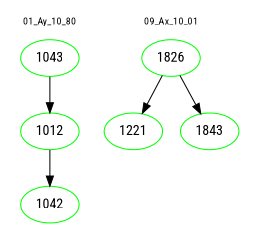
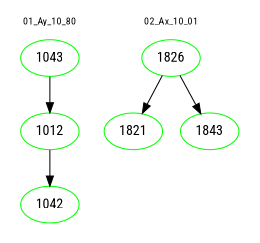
(172, 22) -> (172, 22)
(133, 131) -> (133, 131)
